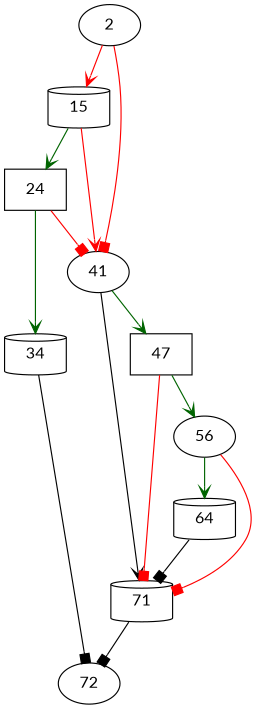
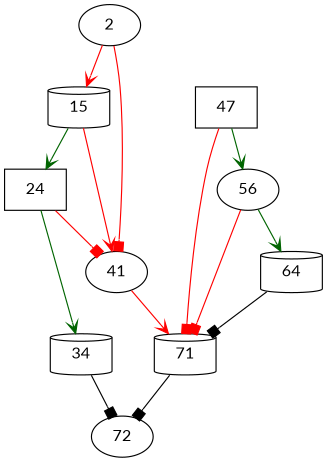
(125, 308) -> none
(119, 431) -> (146, 308)
